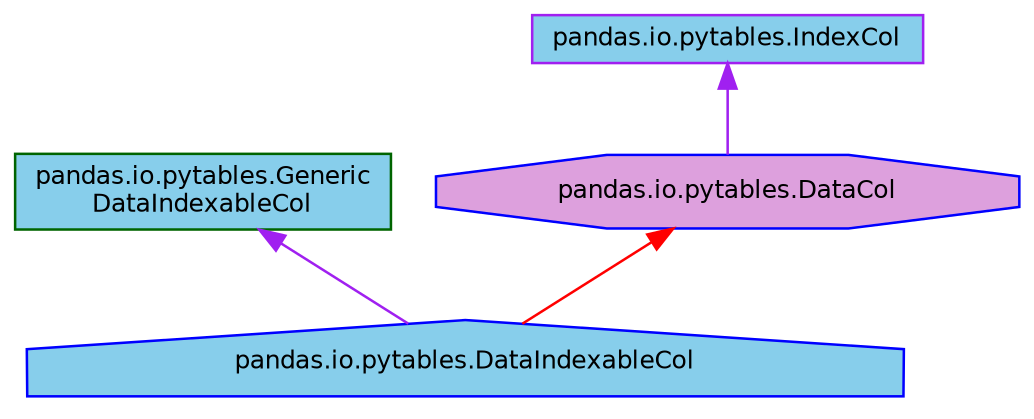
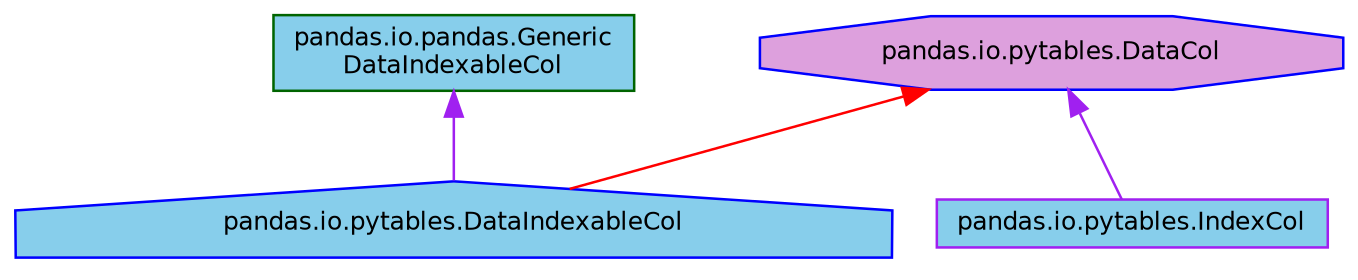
(728, 122) -> (1101, 156)
(203, 192) -> (454, 53)
